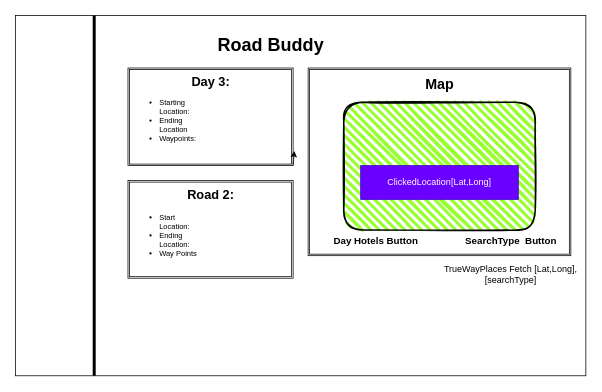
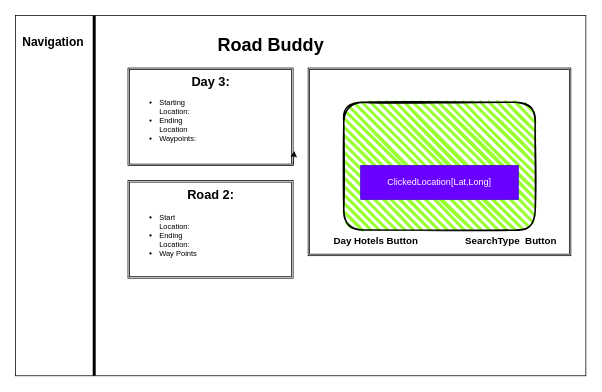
none -> (53, 42)
(439, 85) -> none
(510, 274) -> none
